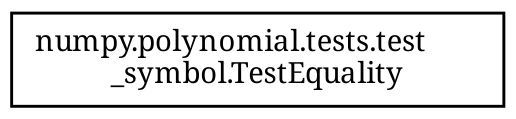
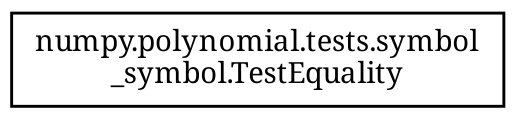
(258, 60) -> (258, 60)
